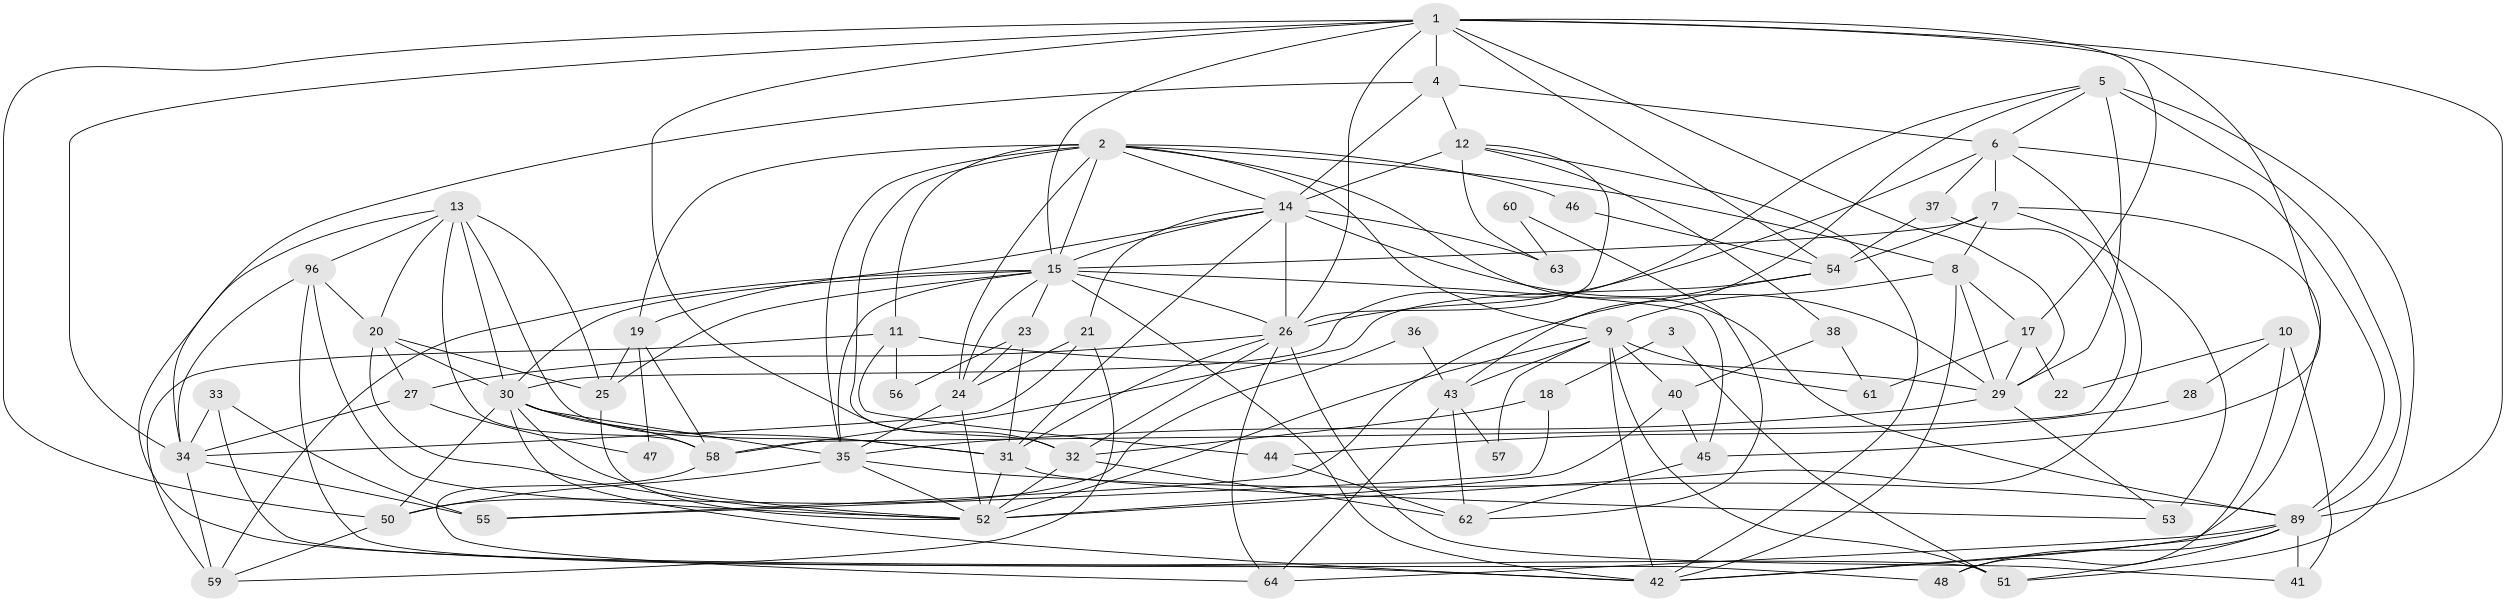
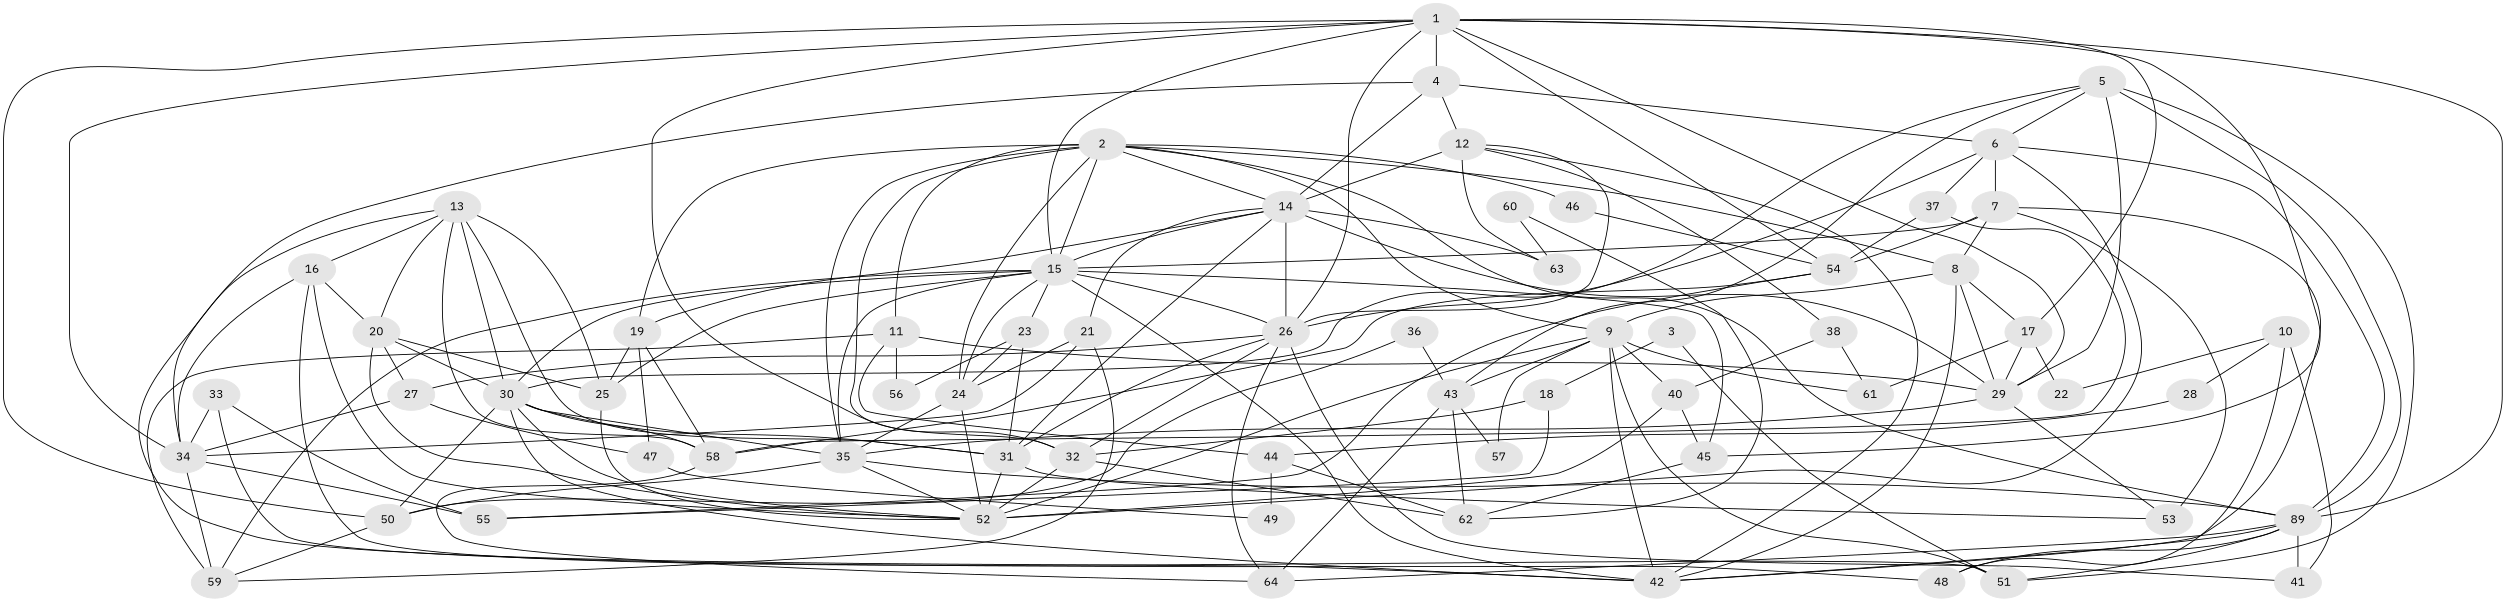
(312, 270) -> (312, 270)
none -> (1271, 520)
